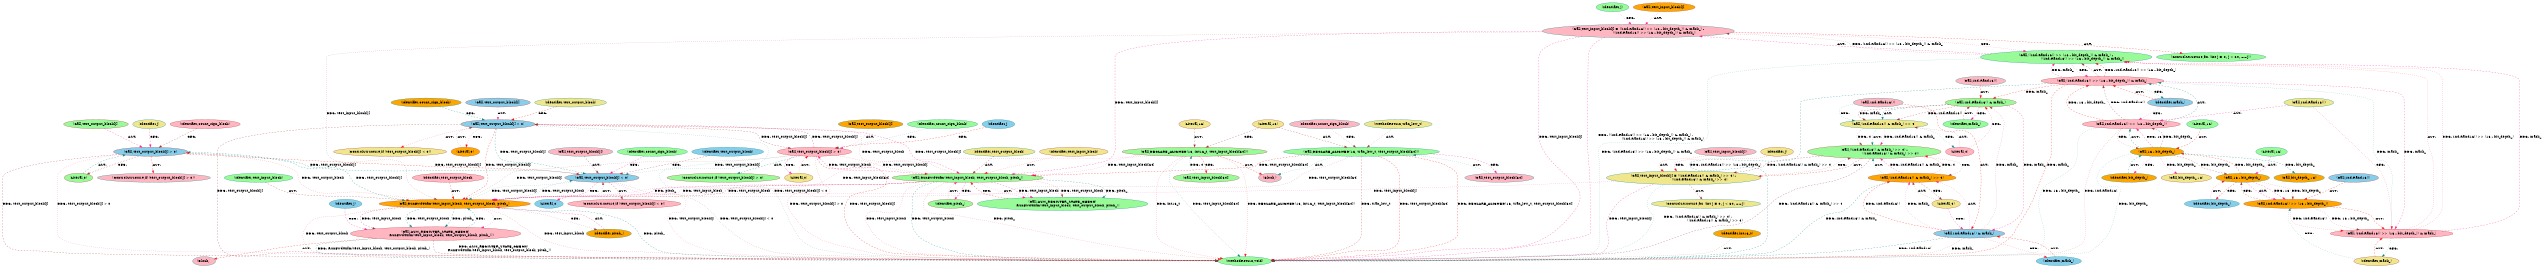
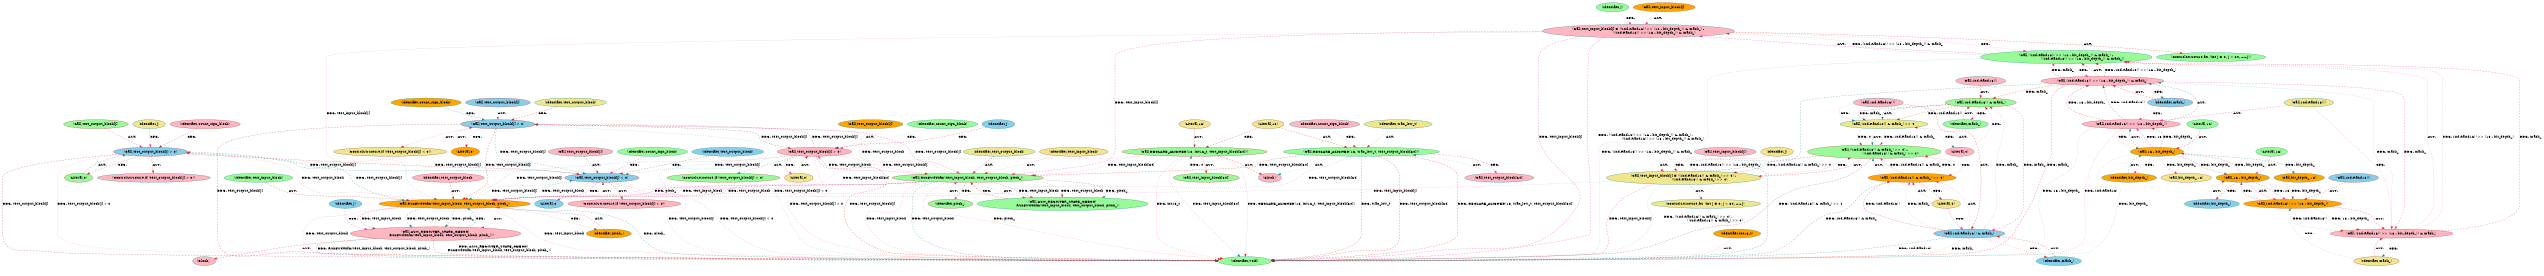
(1398, 124) -> (1398, 124)
(1210, 165) -> (1210, 165)
(1245, 261) -> (1245, 261)
